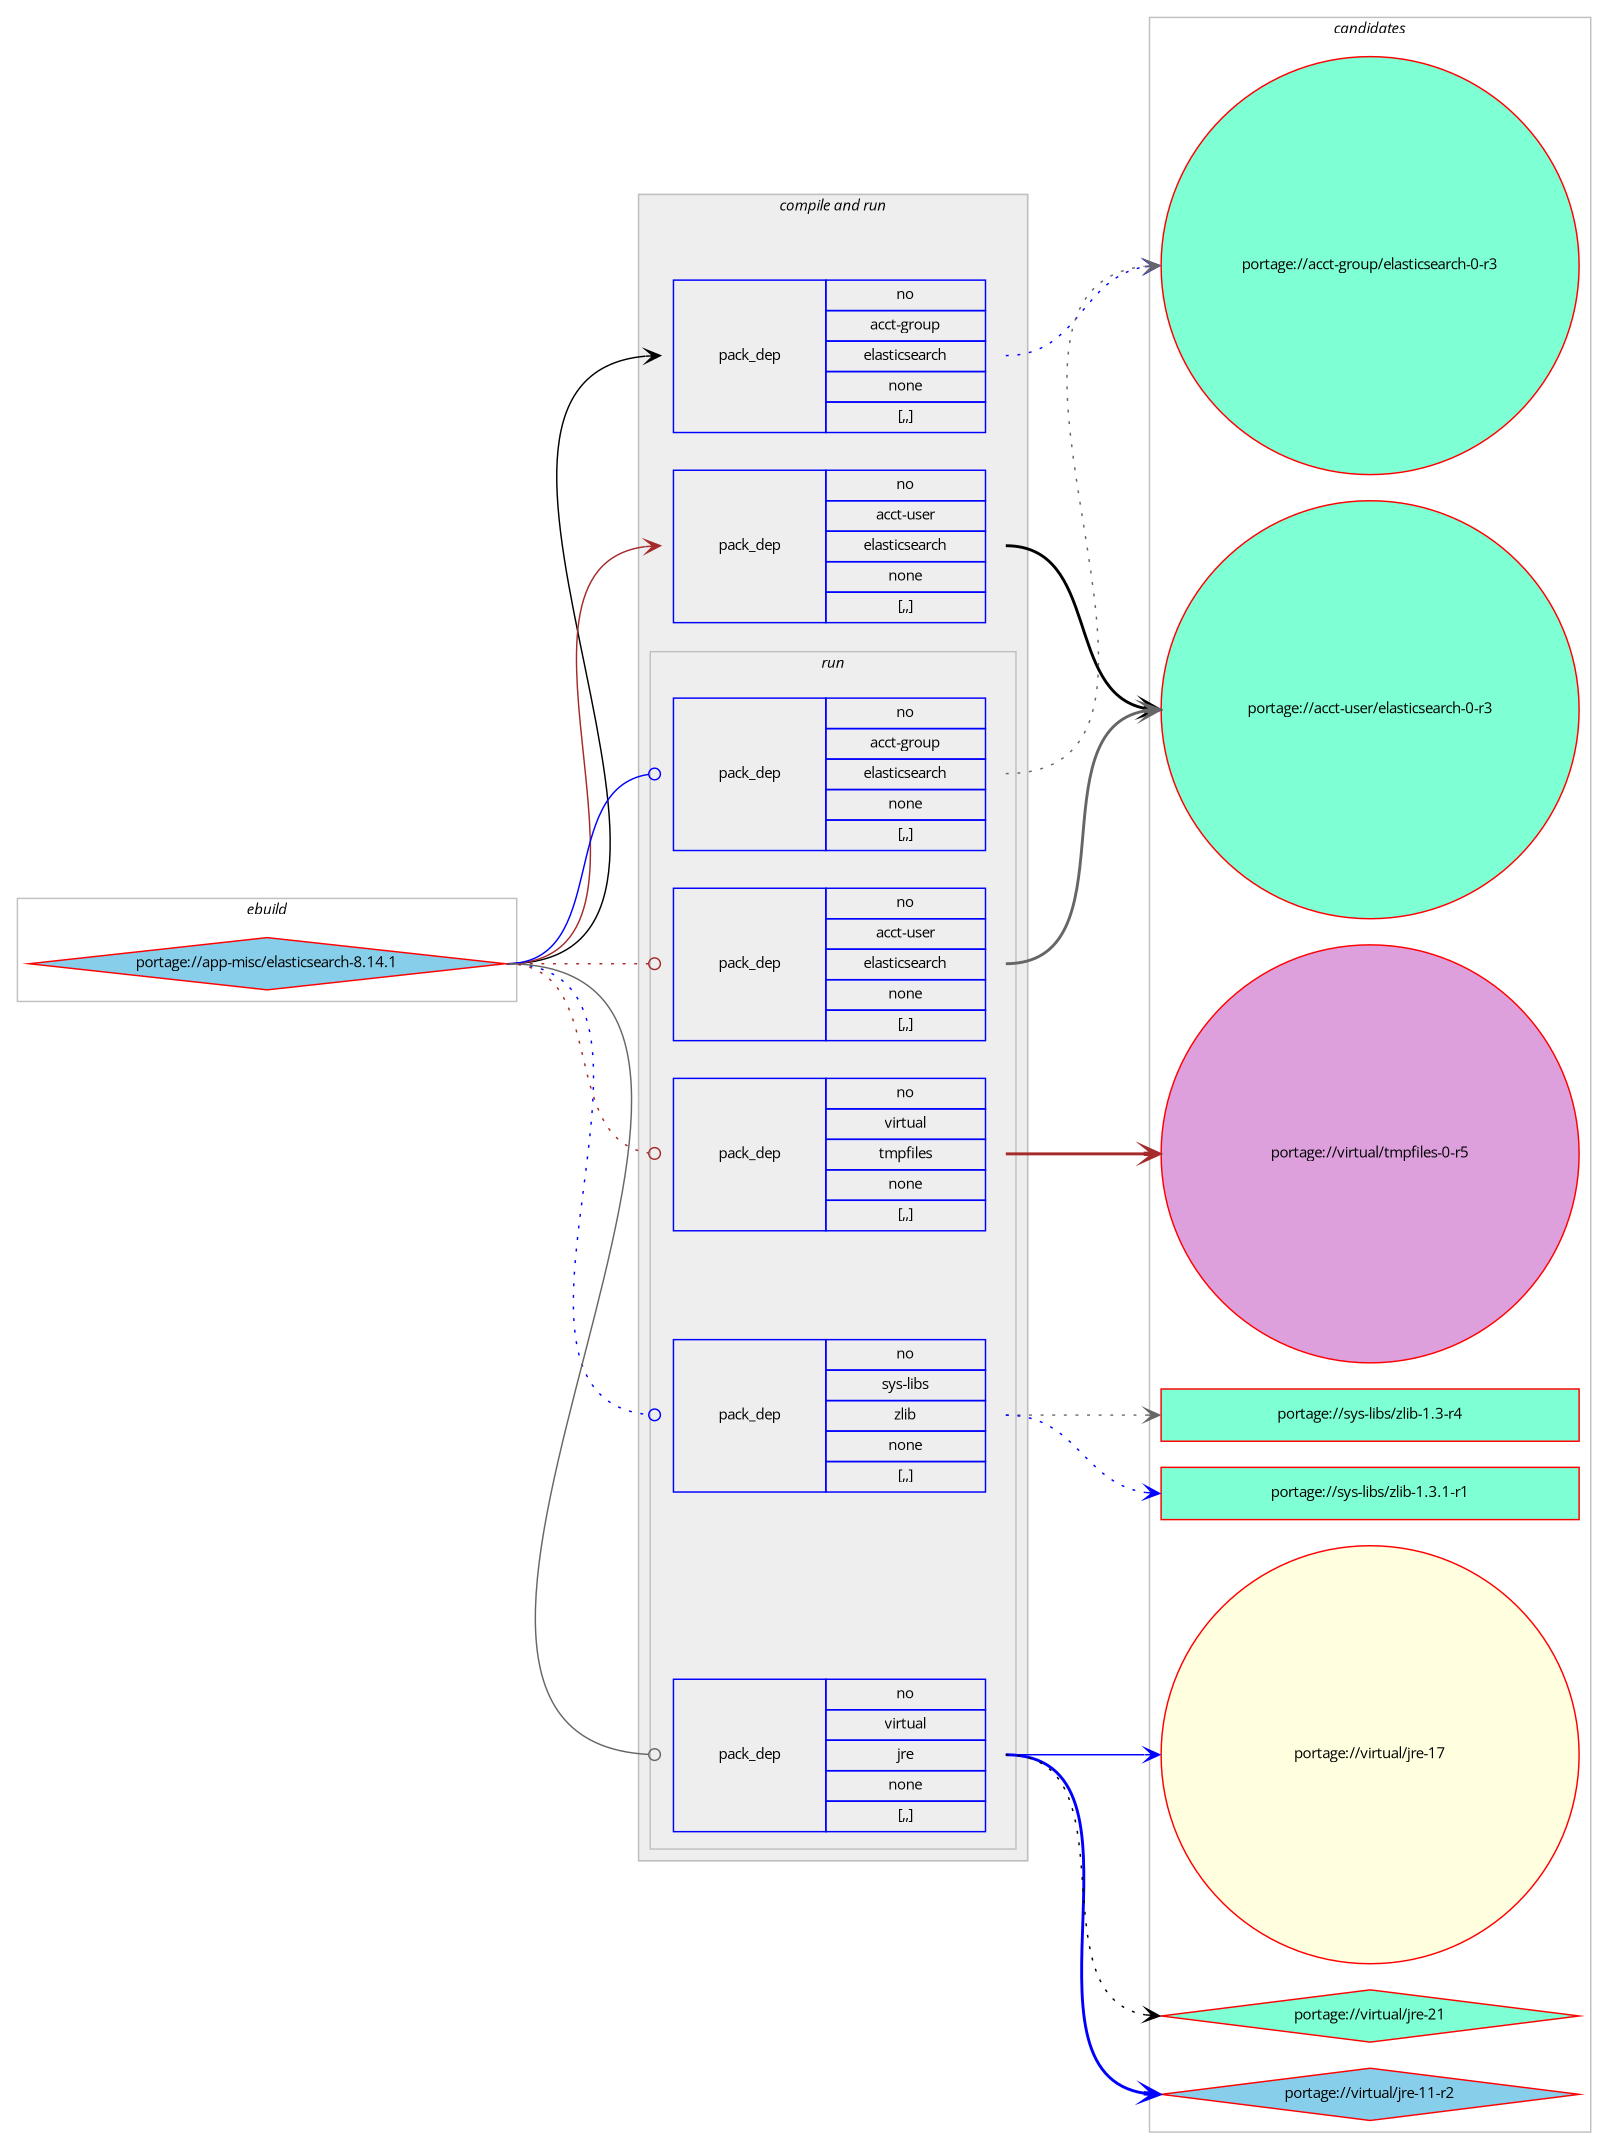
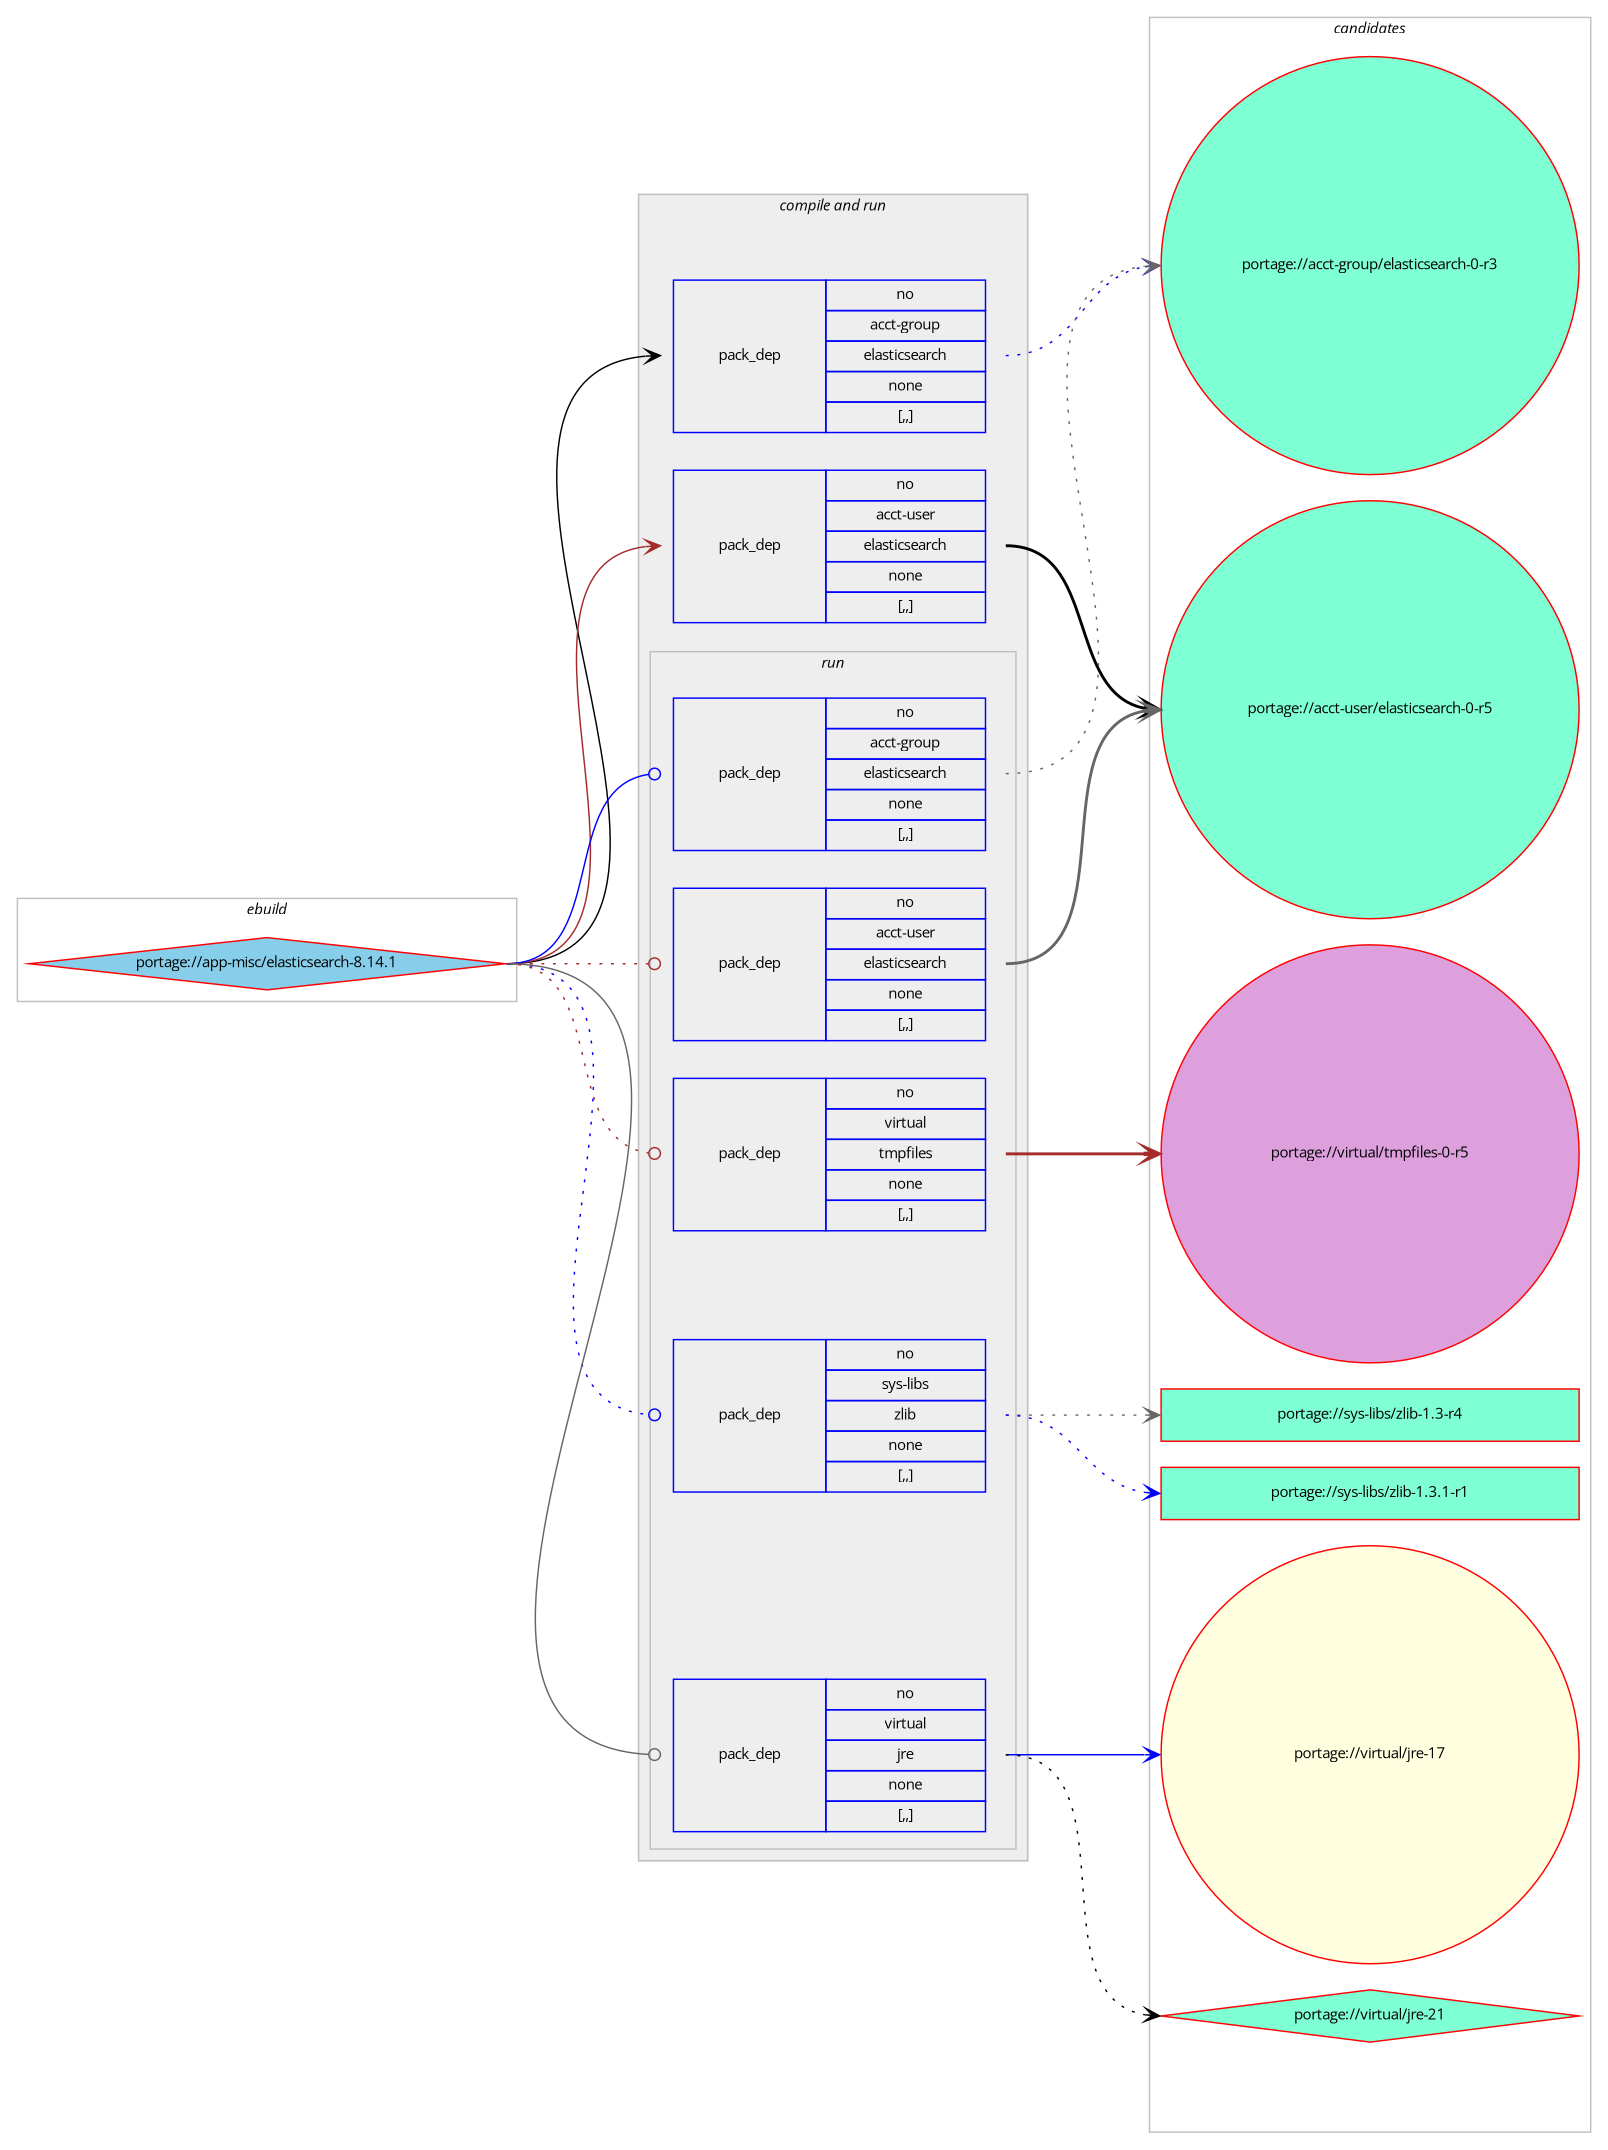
(1370, 710) -> (1370, 710)
(1370, 2094) -> none
